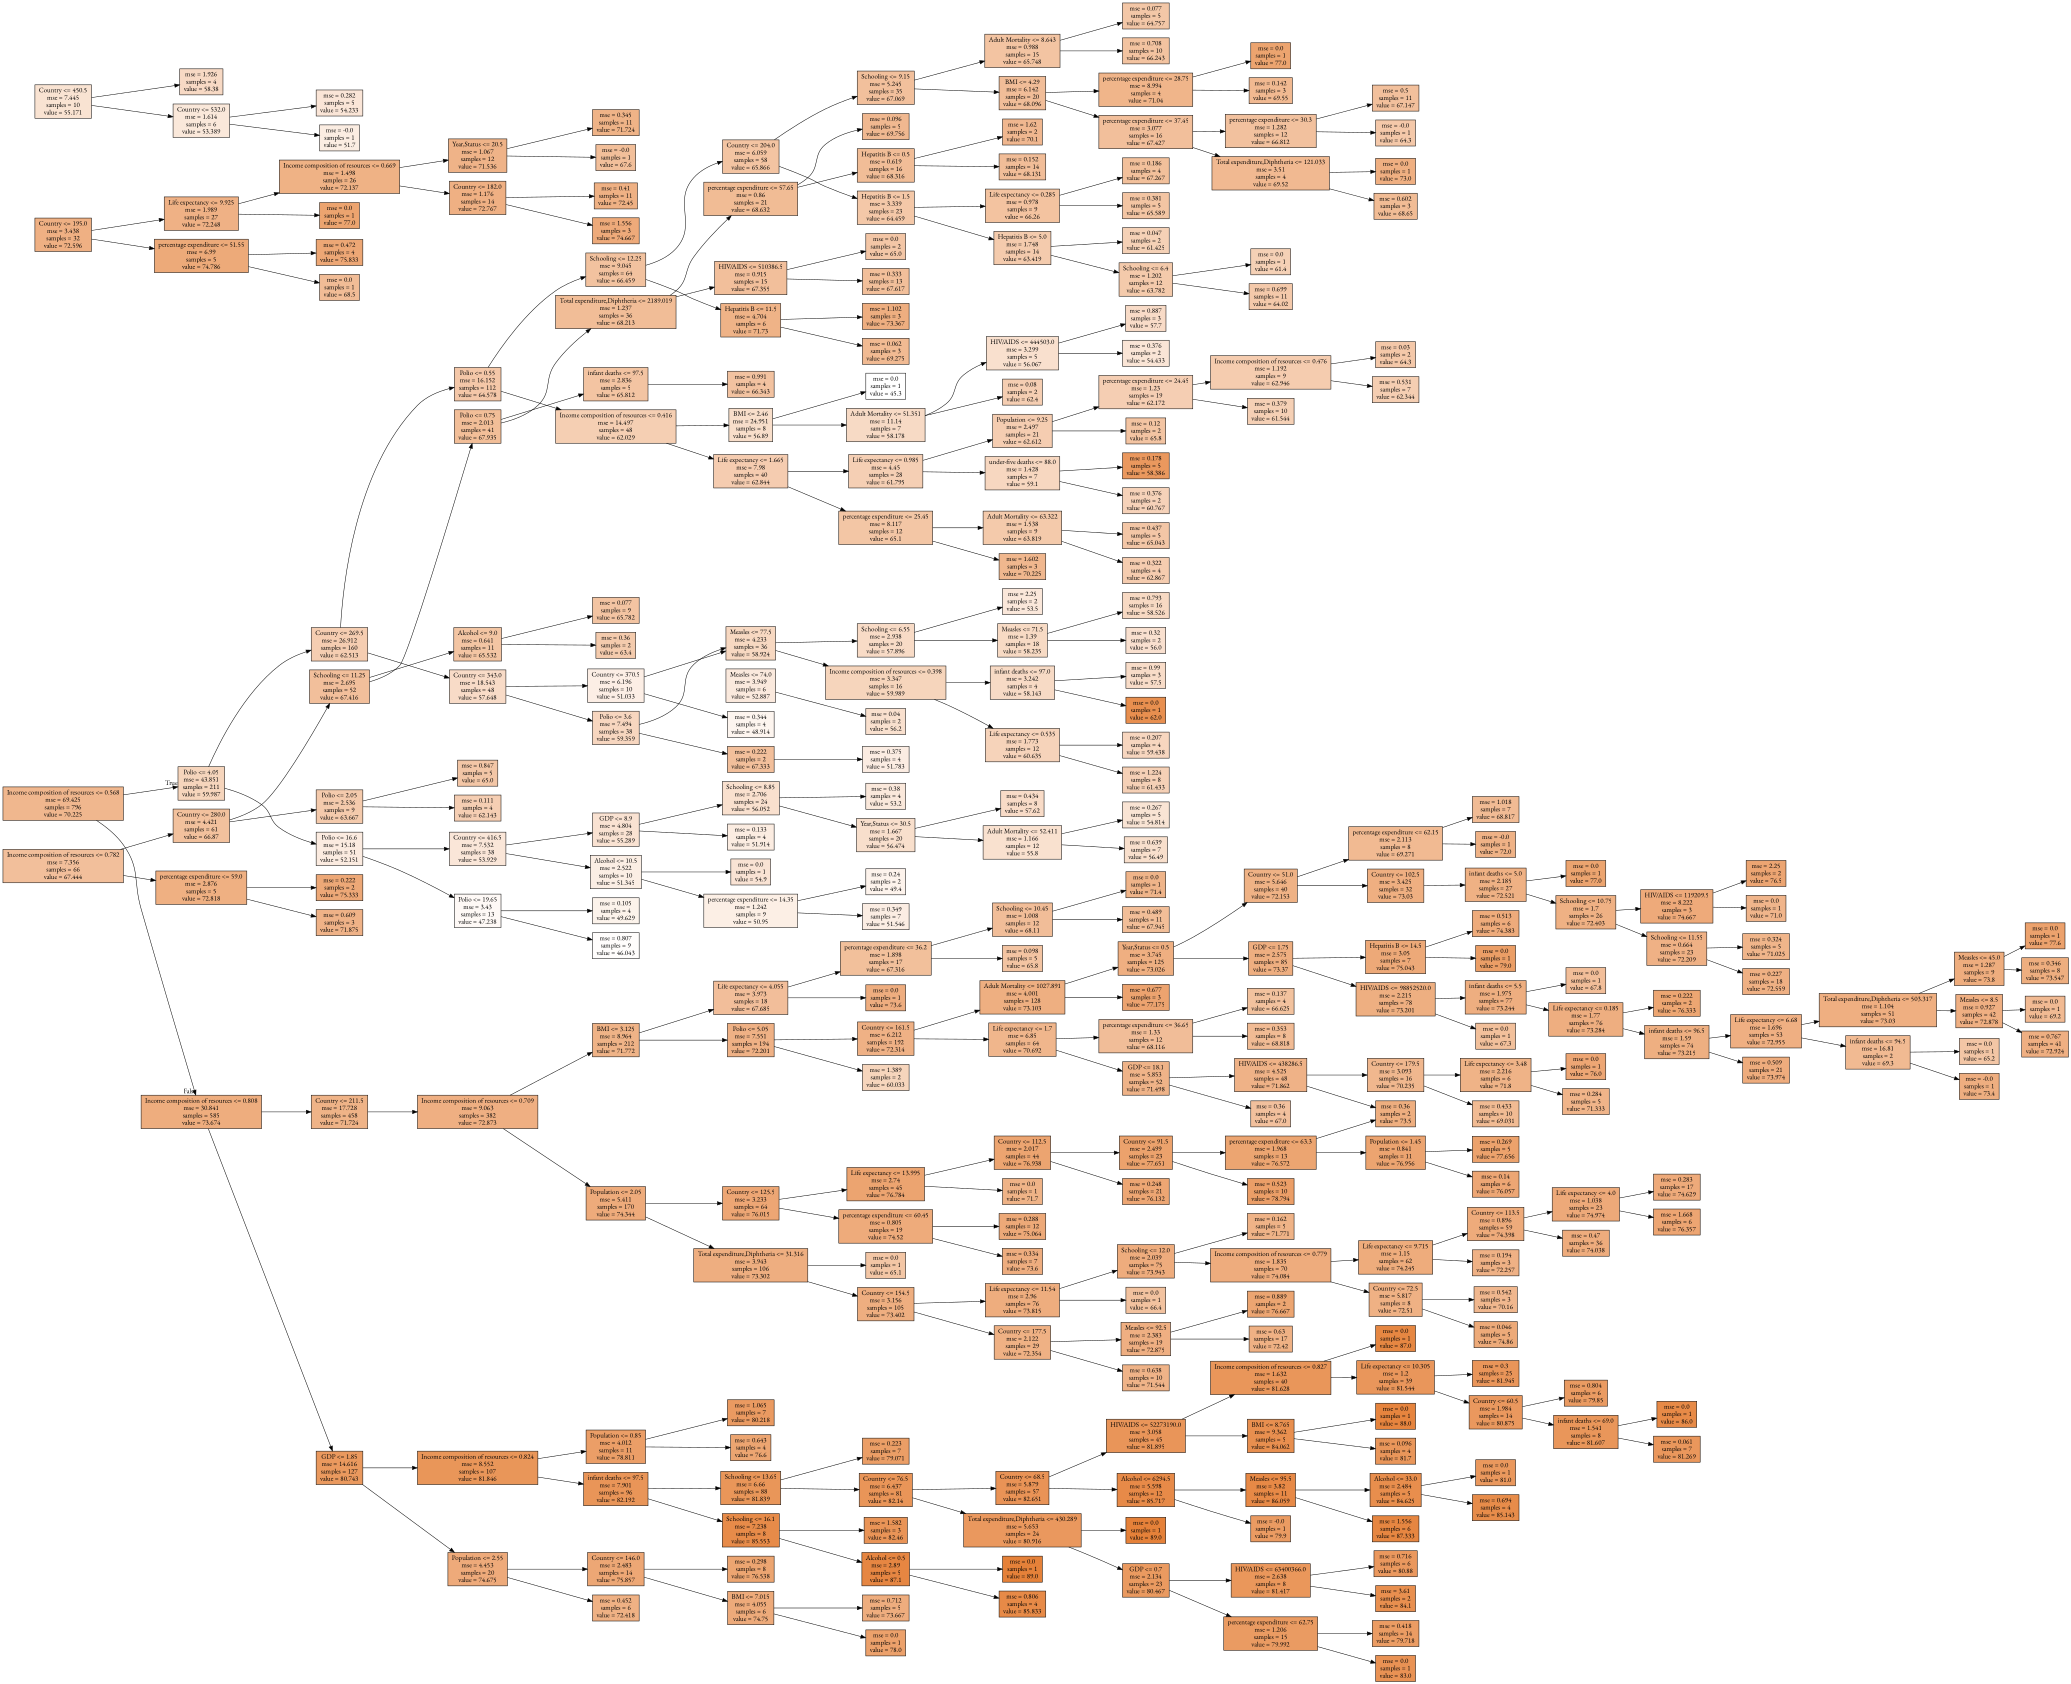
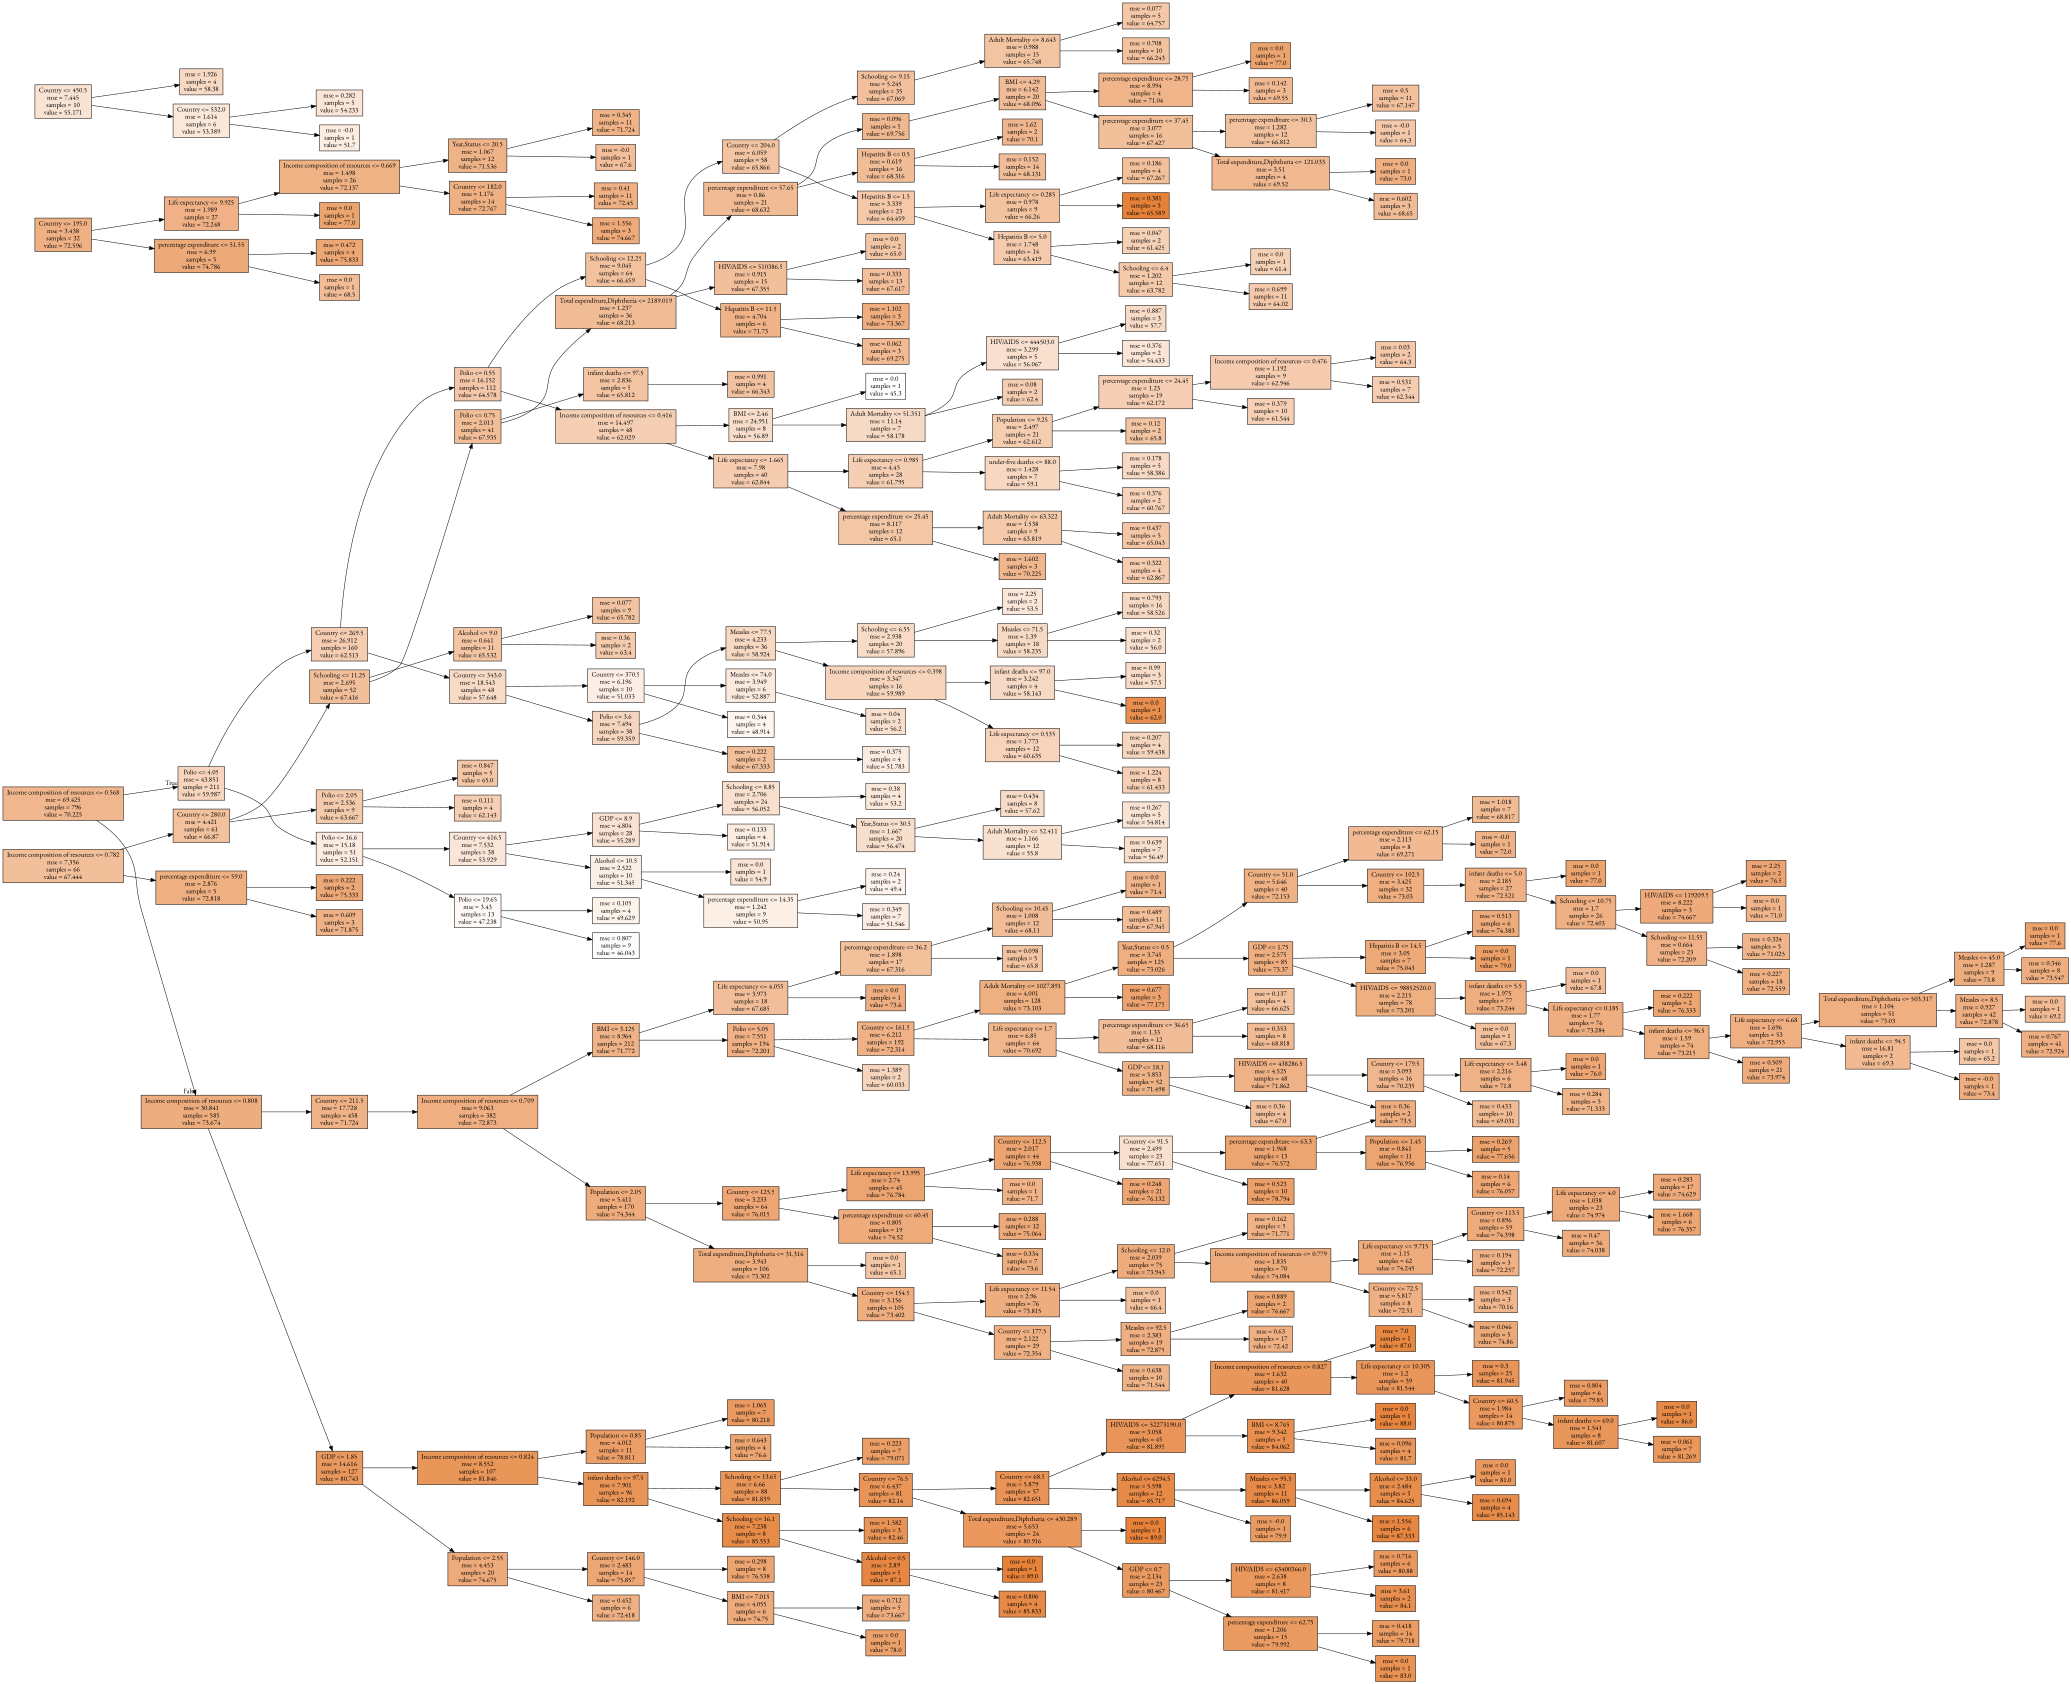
(954, 90) -> (952, 110)
(1146, 206) -> (1146, 206)
(1146, 466) -> (1146, 466)
(683, 665) -> (681, 686)
(1146, 1153) -> (1146, 1153)
(1396, 1339) -> (1396, 1339)
(1271, 1436) -> (1271, 1436)
